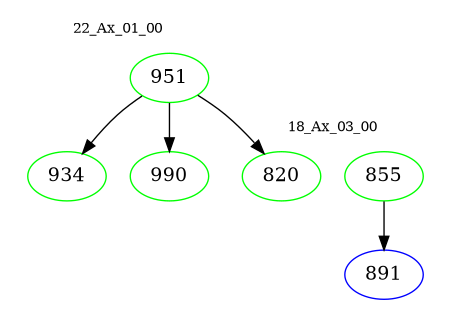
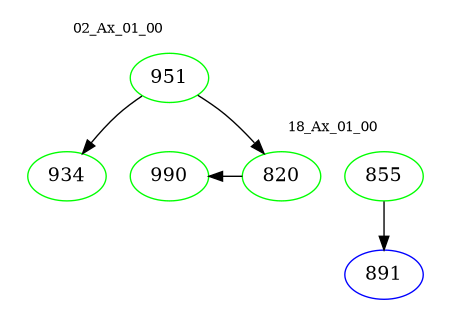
(118, 29) -> (118, 29)
(169, 120) -> (233, 176)
(333, 128) -> (333, 128)
